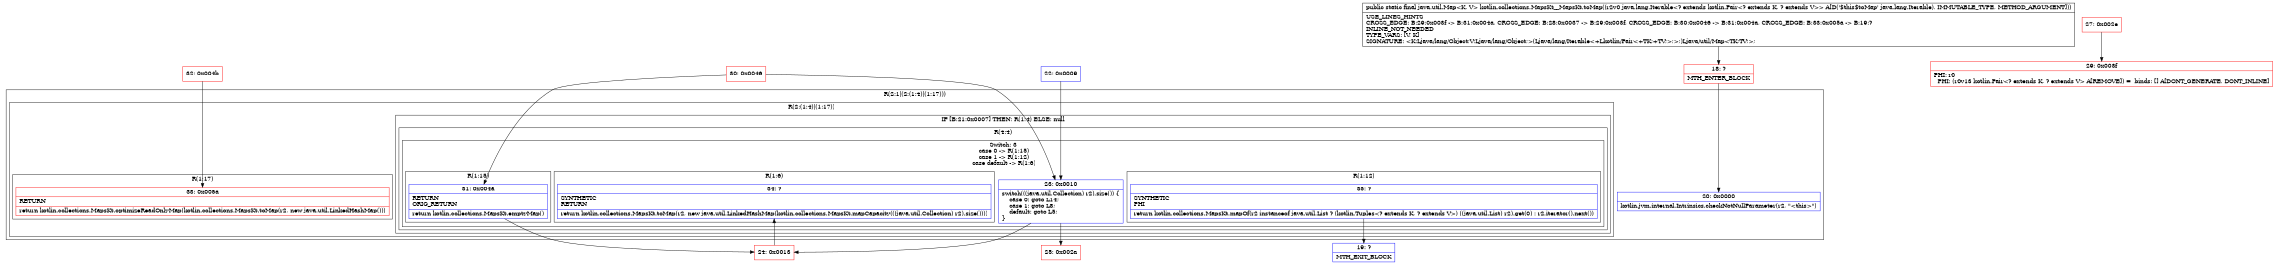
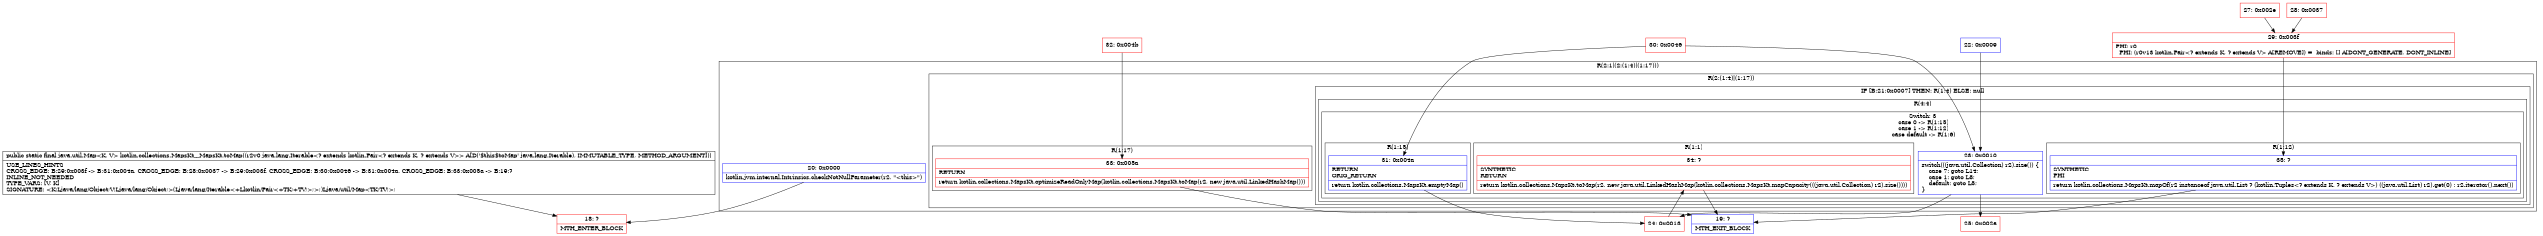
none -> (2307, 10)
none -> (2283, 105)
(1719, 136) -> (715, 212)
(774, 176) -> (1694, 148)
(1030, 200) -> (1950, 171)
none -> (1709, 201)
(774, 202) -> (1694, 173)
none -> (1433, 212)
